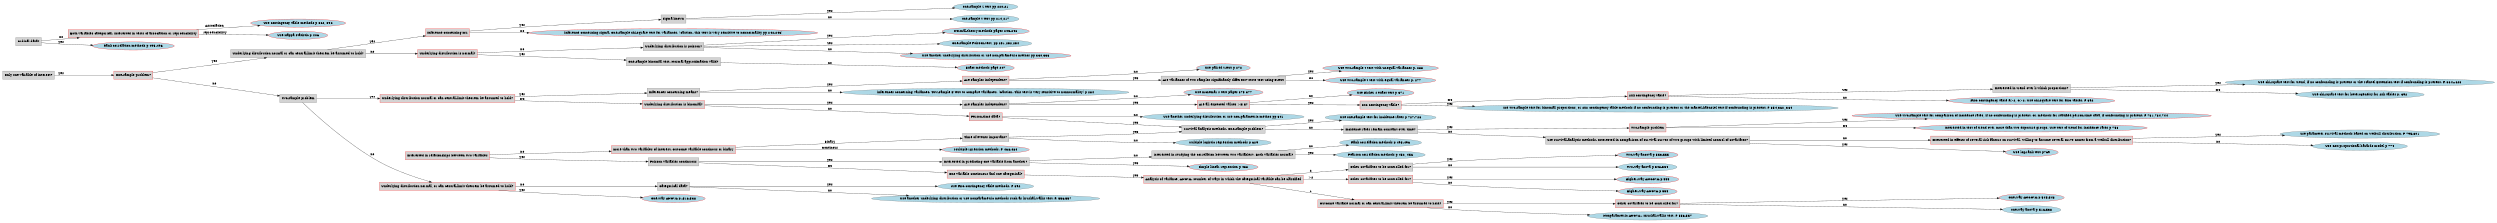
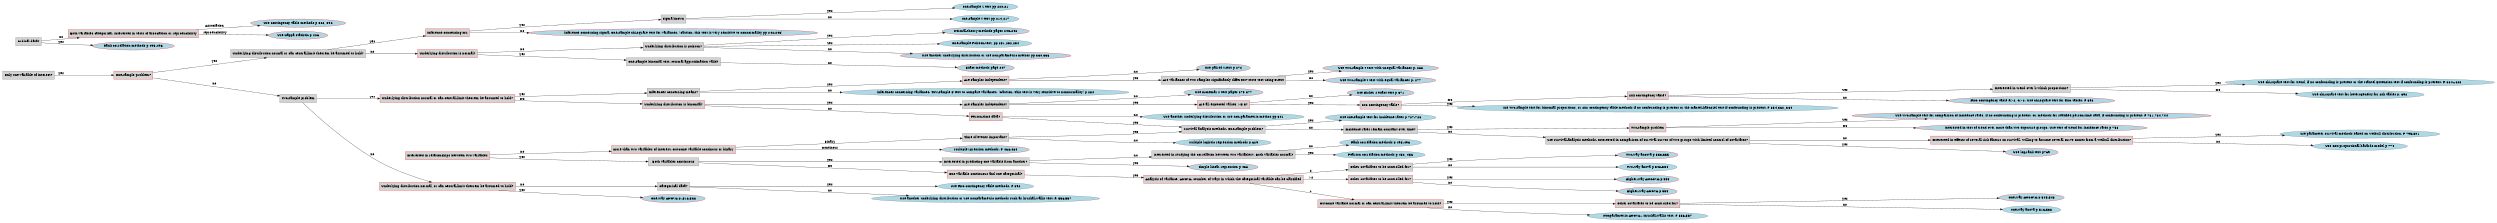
(673, 162) -> (673, 162)
